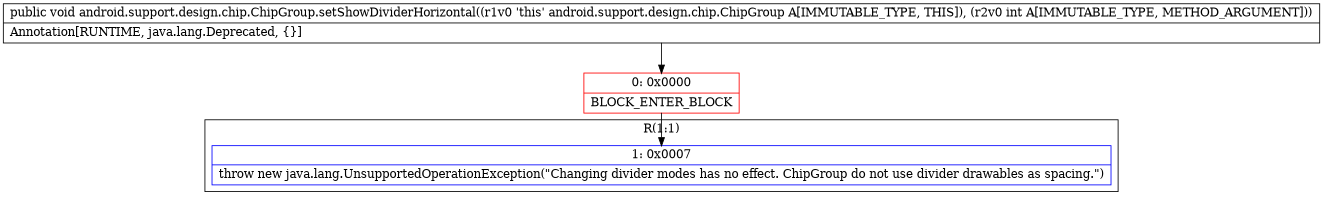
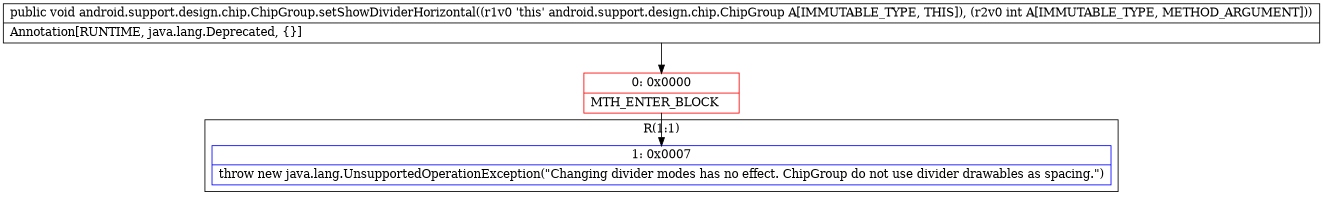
(662, 103) -> (655, 103)
